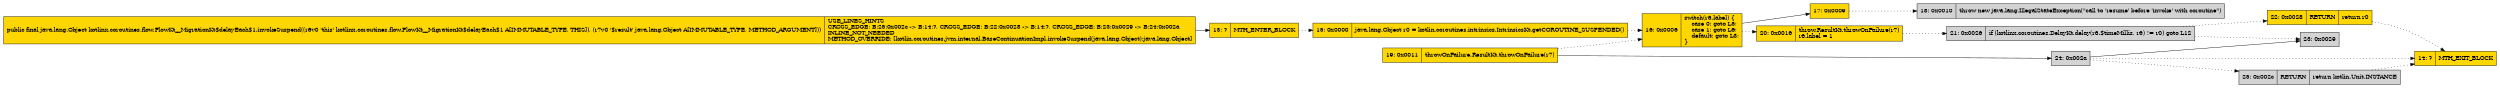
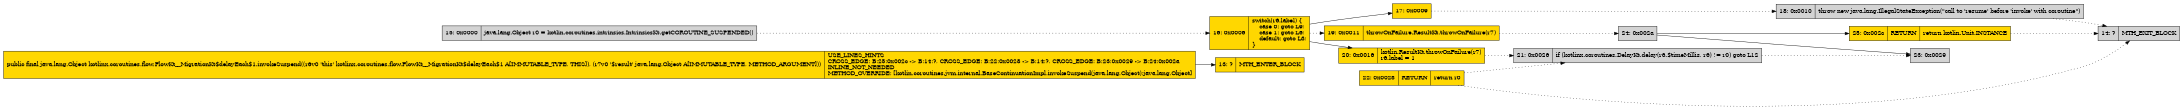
(1711, 24) -> (1278, 27)
(2223, 24) -> (1512, 68)
(1304, 30) -> none
(1470, 30) -> (599, 33)
(1849, 30) -> (1431, 52)
(1747, 32) -> (1329, 45)
(1598, 45) -> (1315, 33)
(1803, 57) -> (1557, 33)
(2250, 58) -> (2078, 22)
(2455, 58) -> (2139, 34)
(2162, 65) -> (1751, 34)
(2320, 77) -> (1930, 34)
